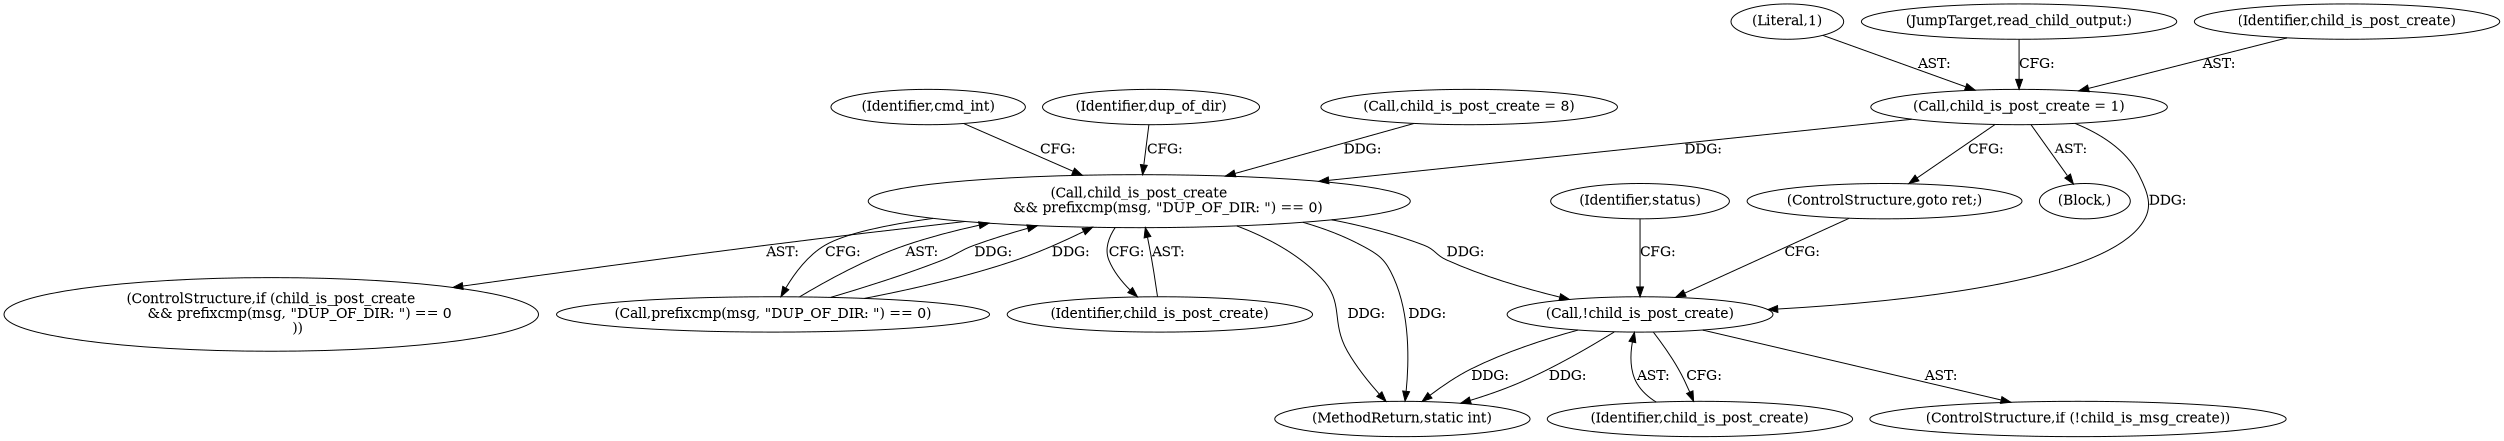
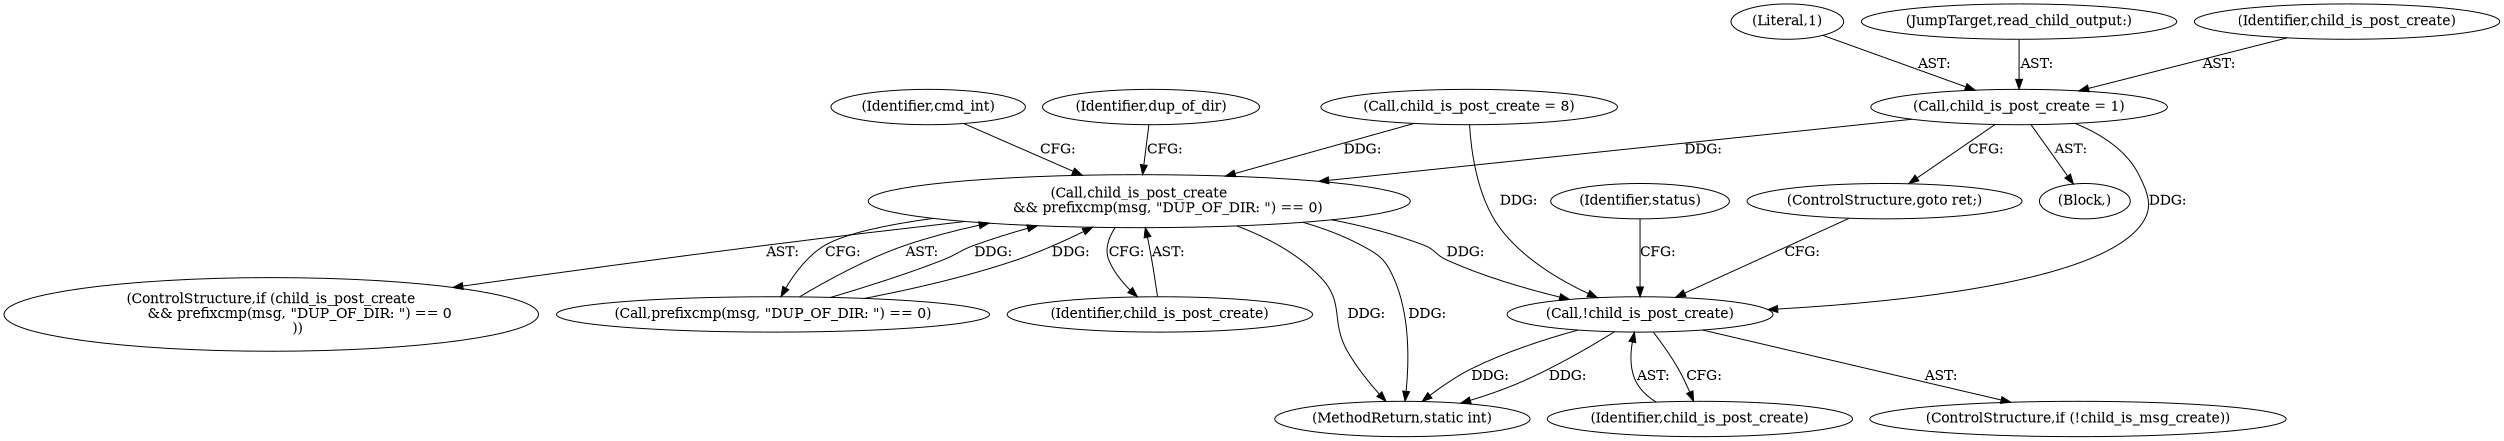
(2039, 64) -> (2039, 64)
none -> (1501, 229)
